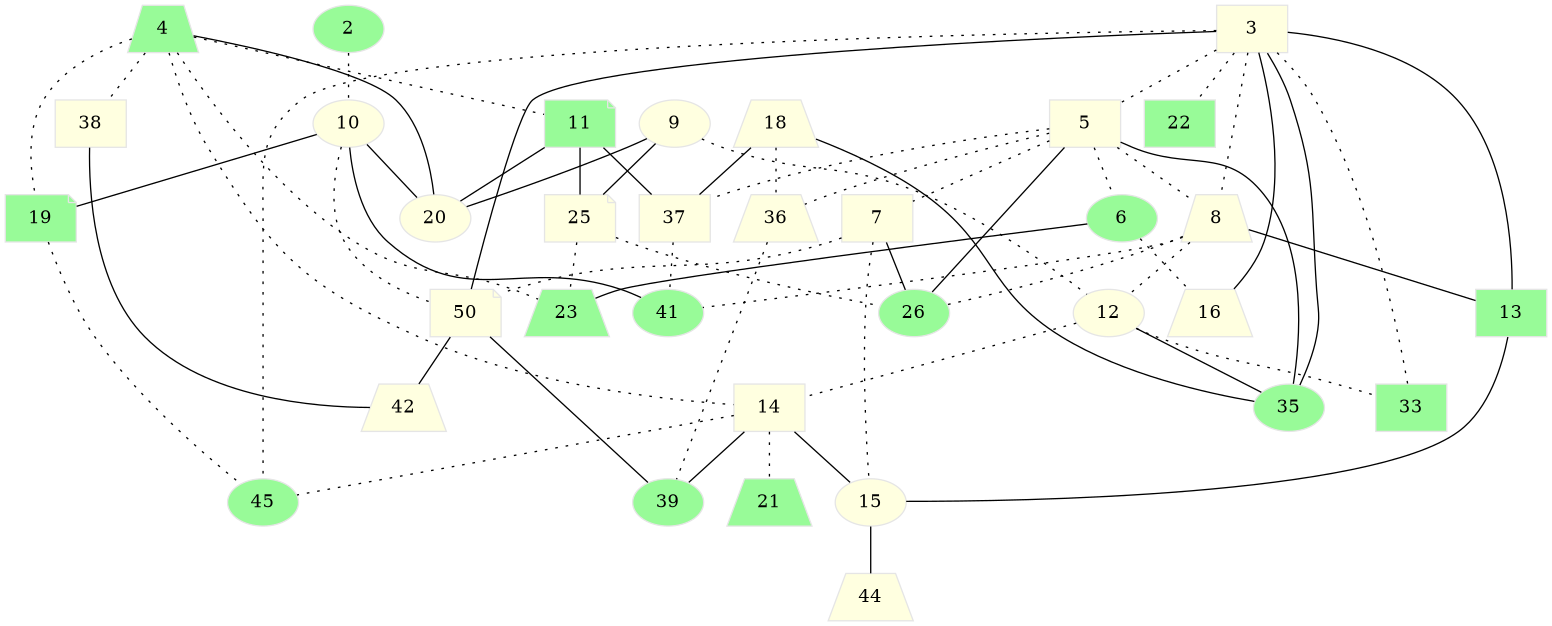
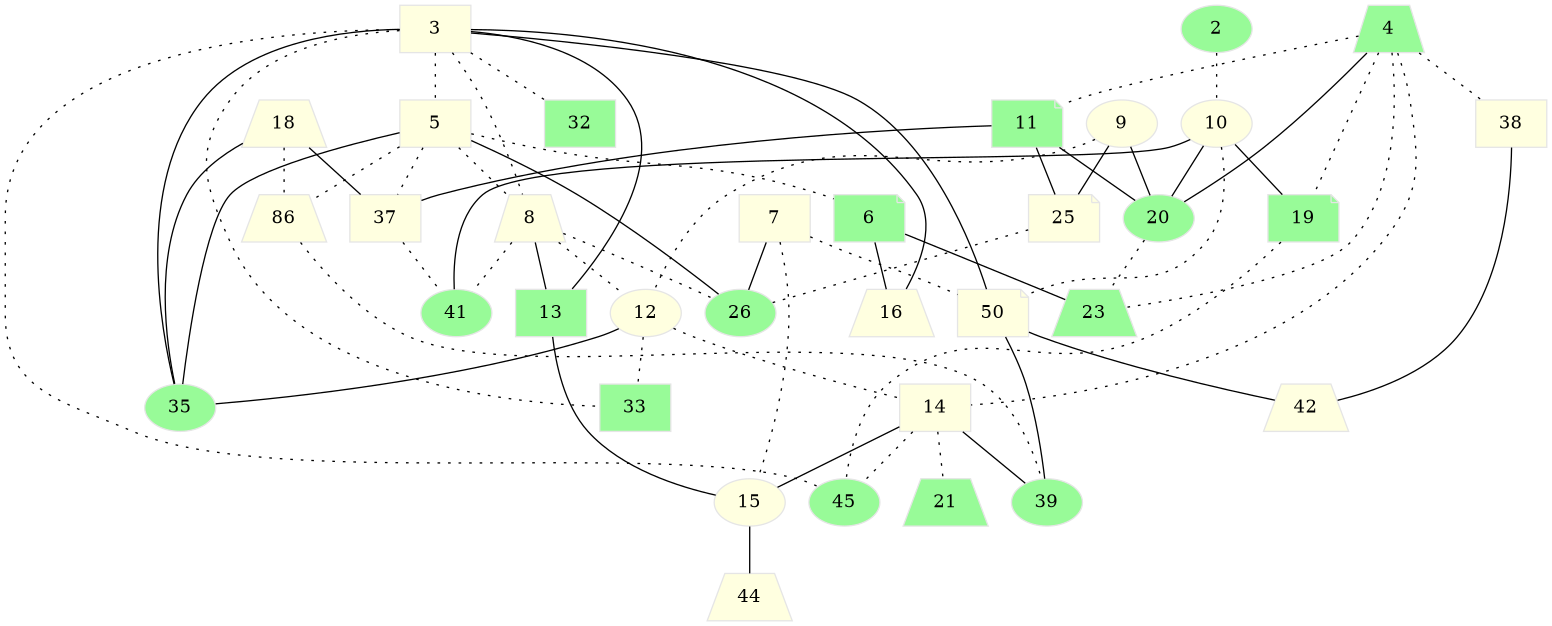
(1180, 124) -> (580, 124)
(981, 171) -> none
(435, 218) -> (1159, 218)
(776, 218) -> (284, 218)
(1122, 218) -> (869, 218)
(1158, 258) -> (878, 254)
(573, 266) -> (1127, 264)
